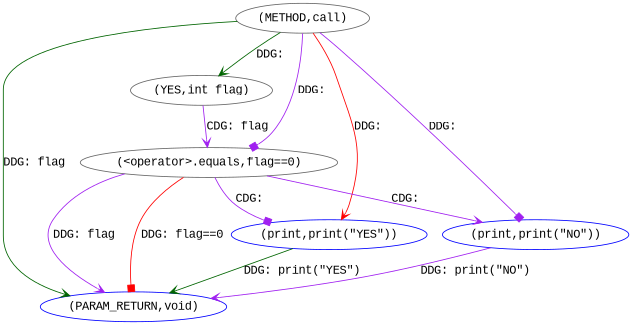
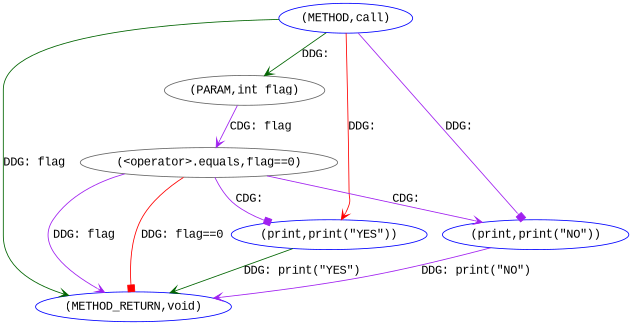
(303, 18) -> (346, 18)
(201, 90) -> (245, 90)
(293, 94) -> none
(133, 307) -> (133, 307)
